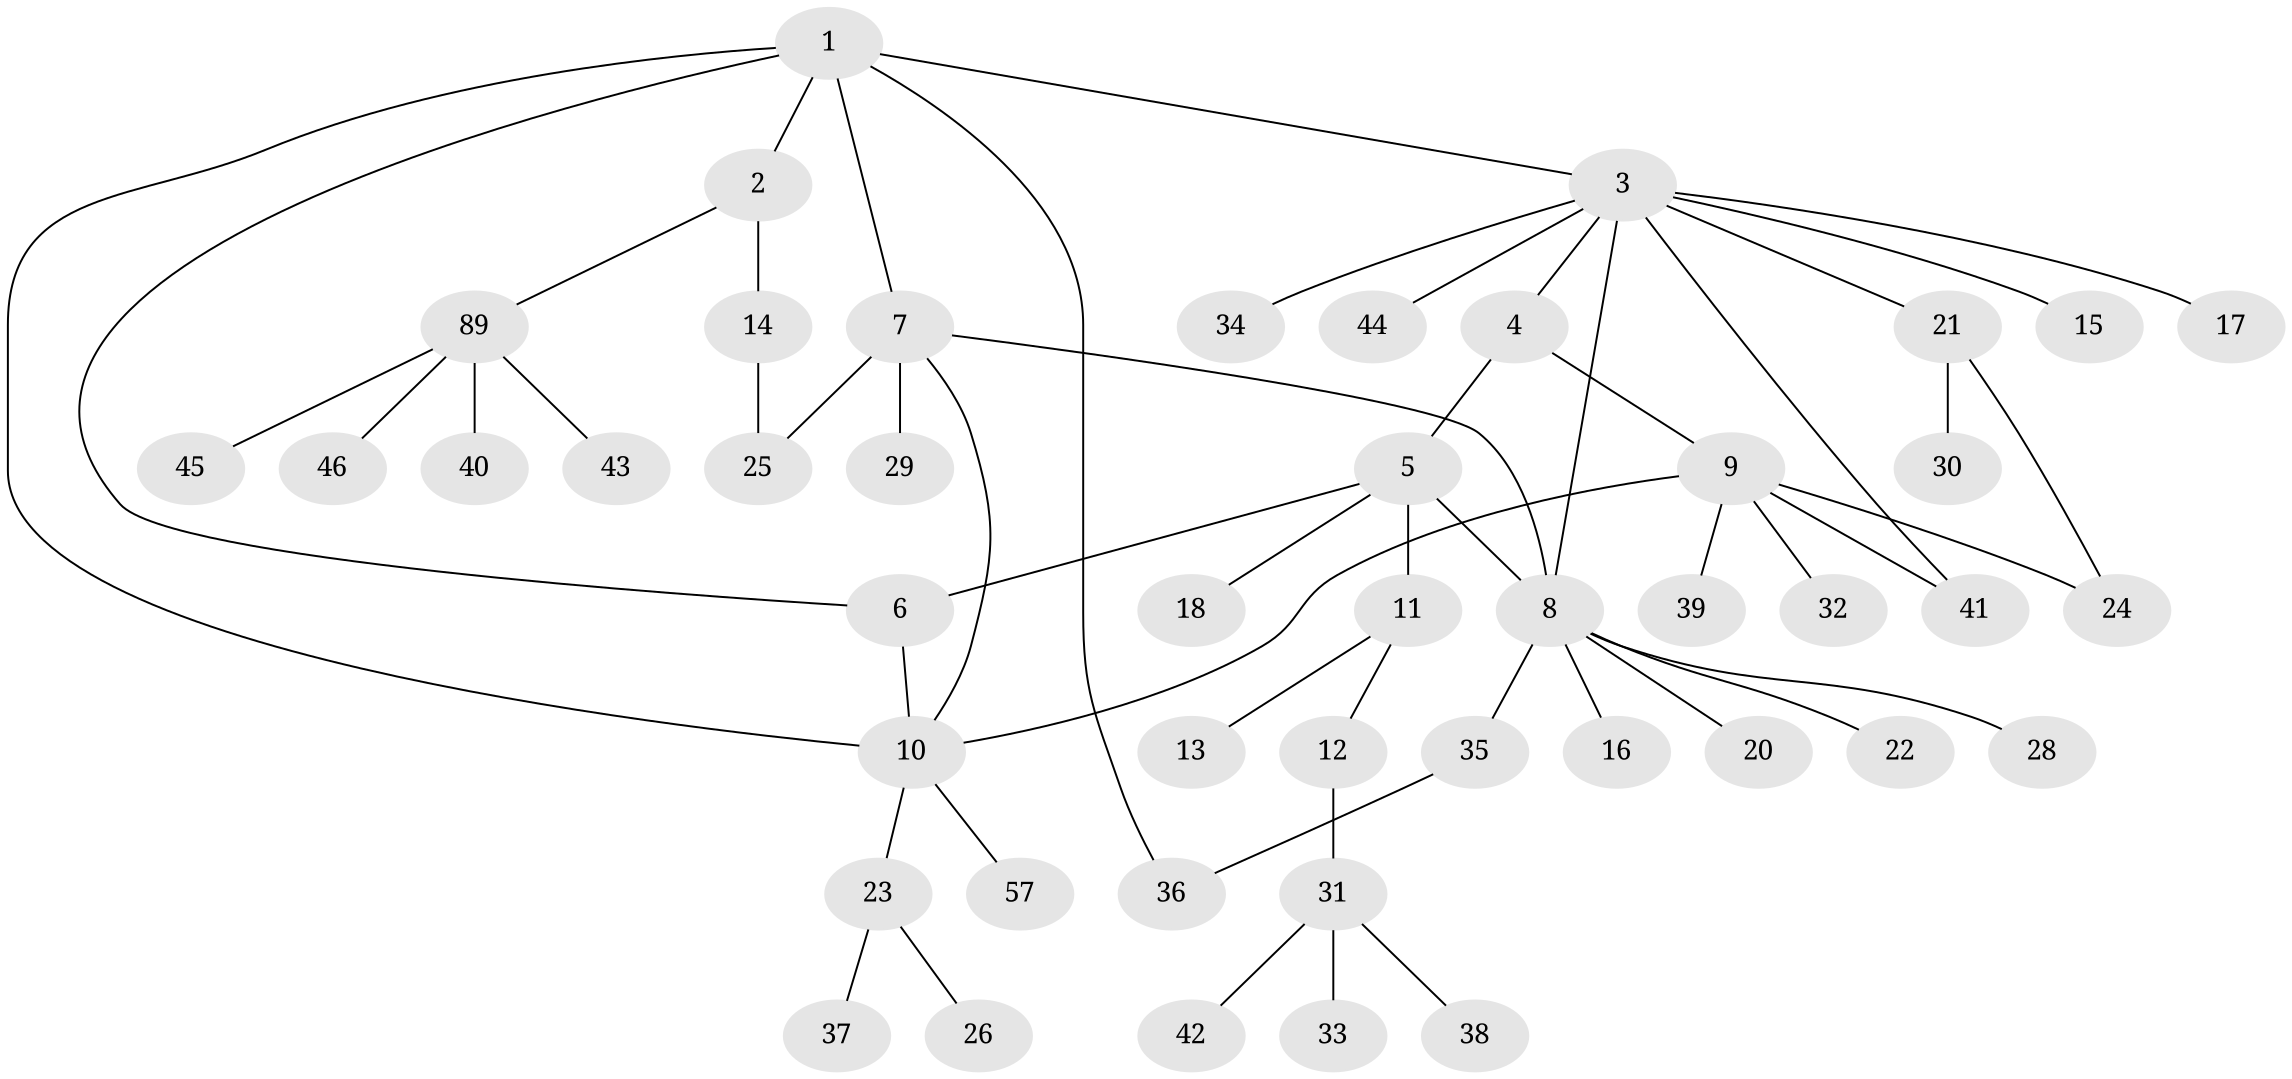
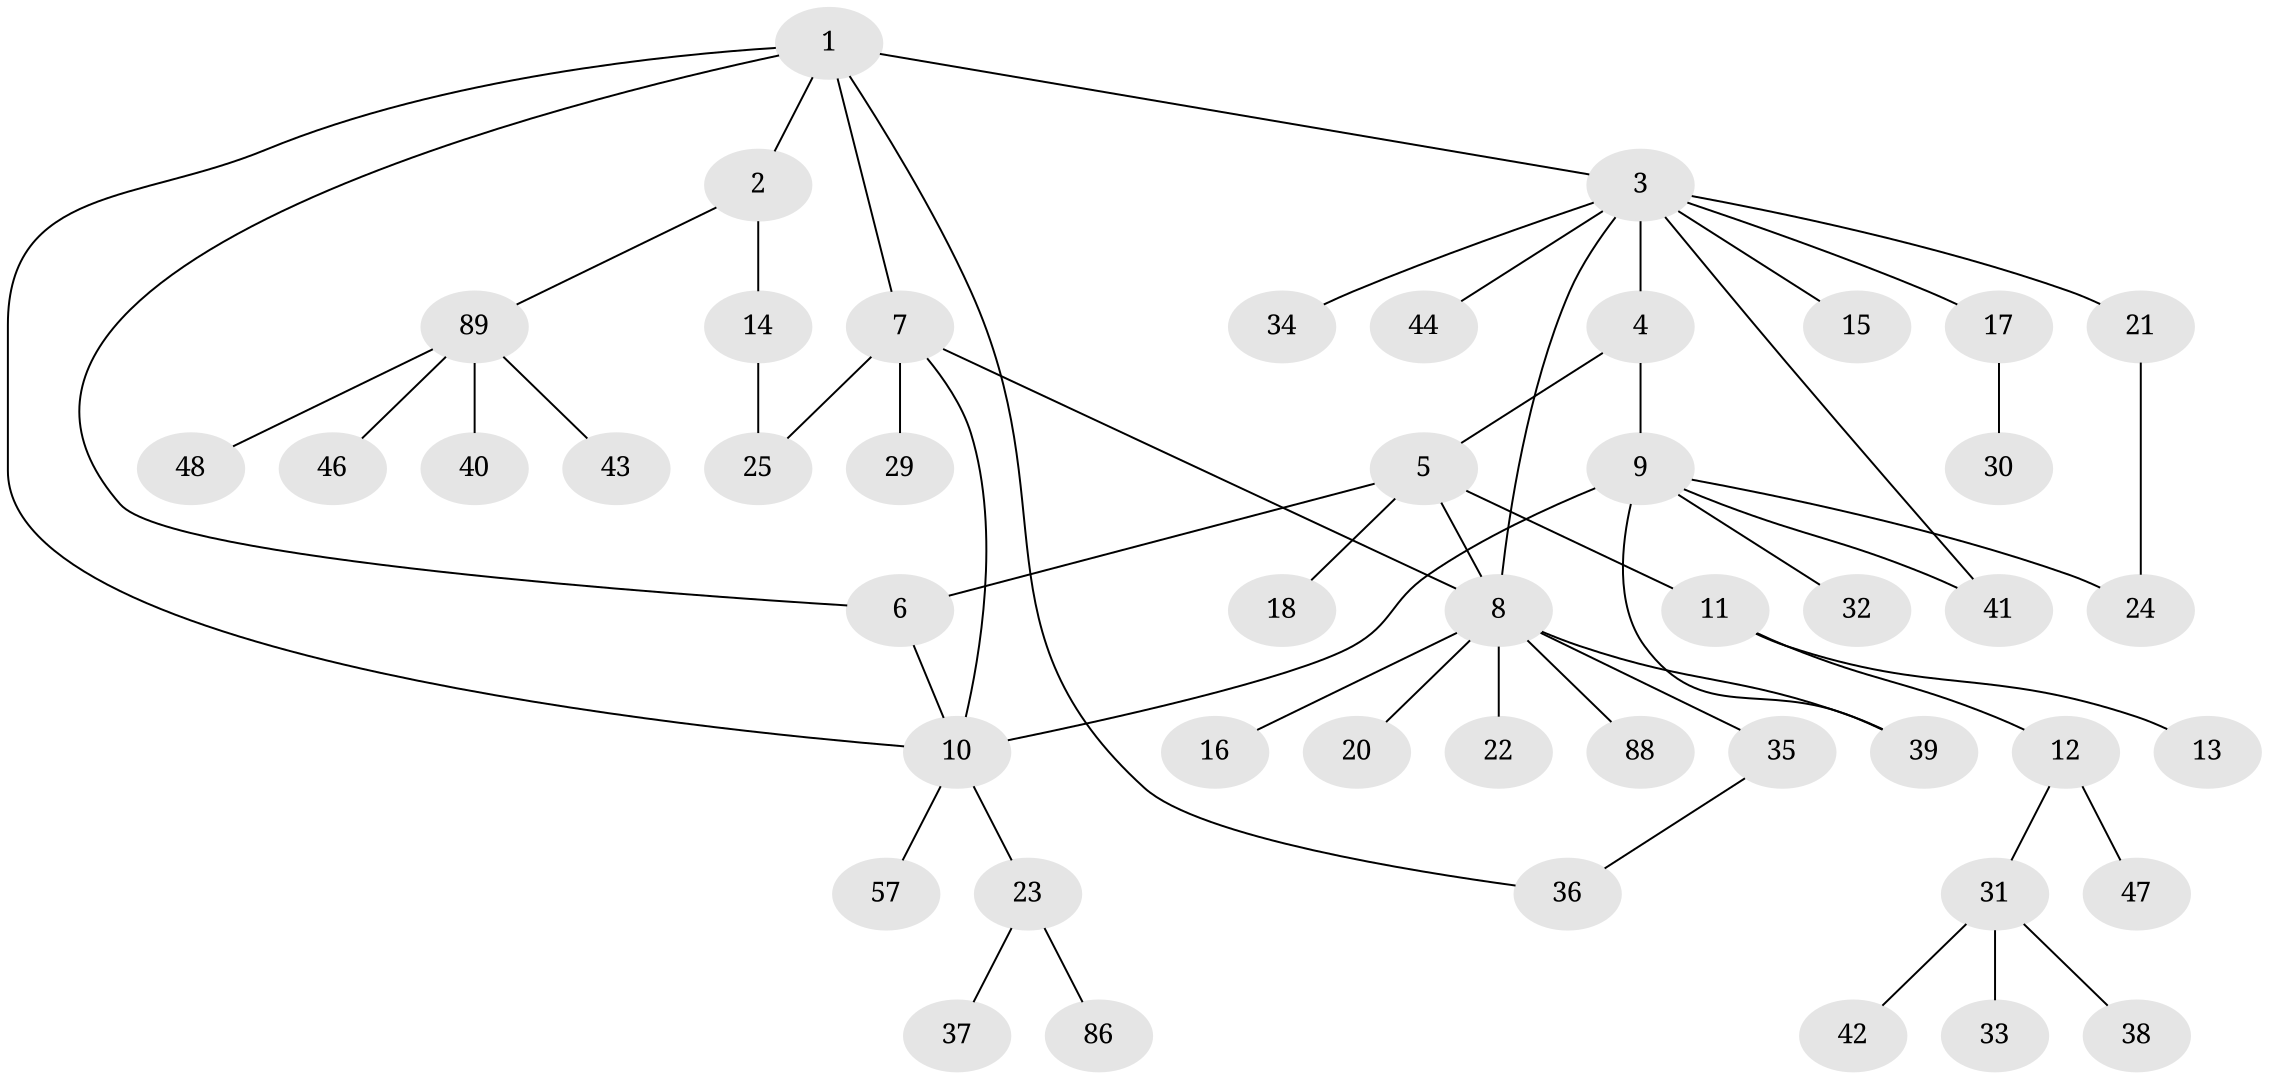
(1948, 398) -> (1999, 398)
(191, 469) -> (191, 469)
none -> (1713, 680)
(2042, 752) -> (1641, 752)
none -> (2137, 894)
(979, 1036) -> (1099, 1036)
